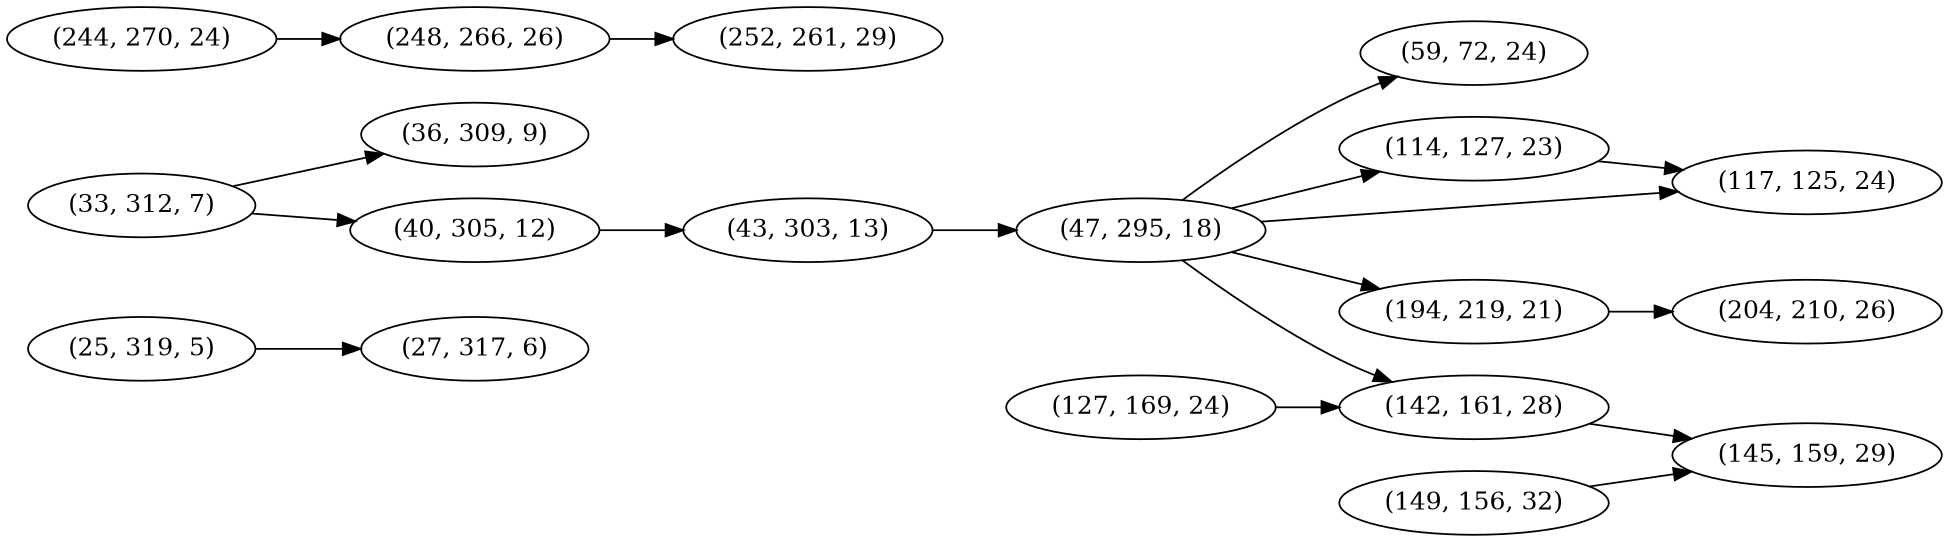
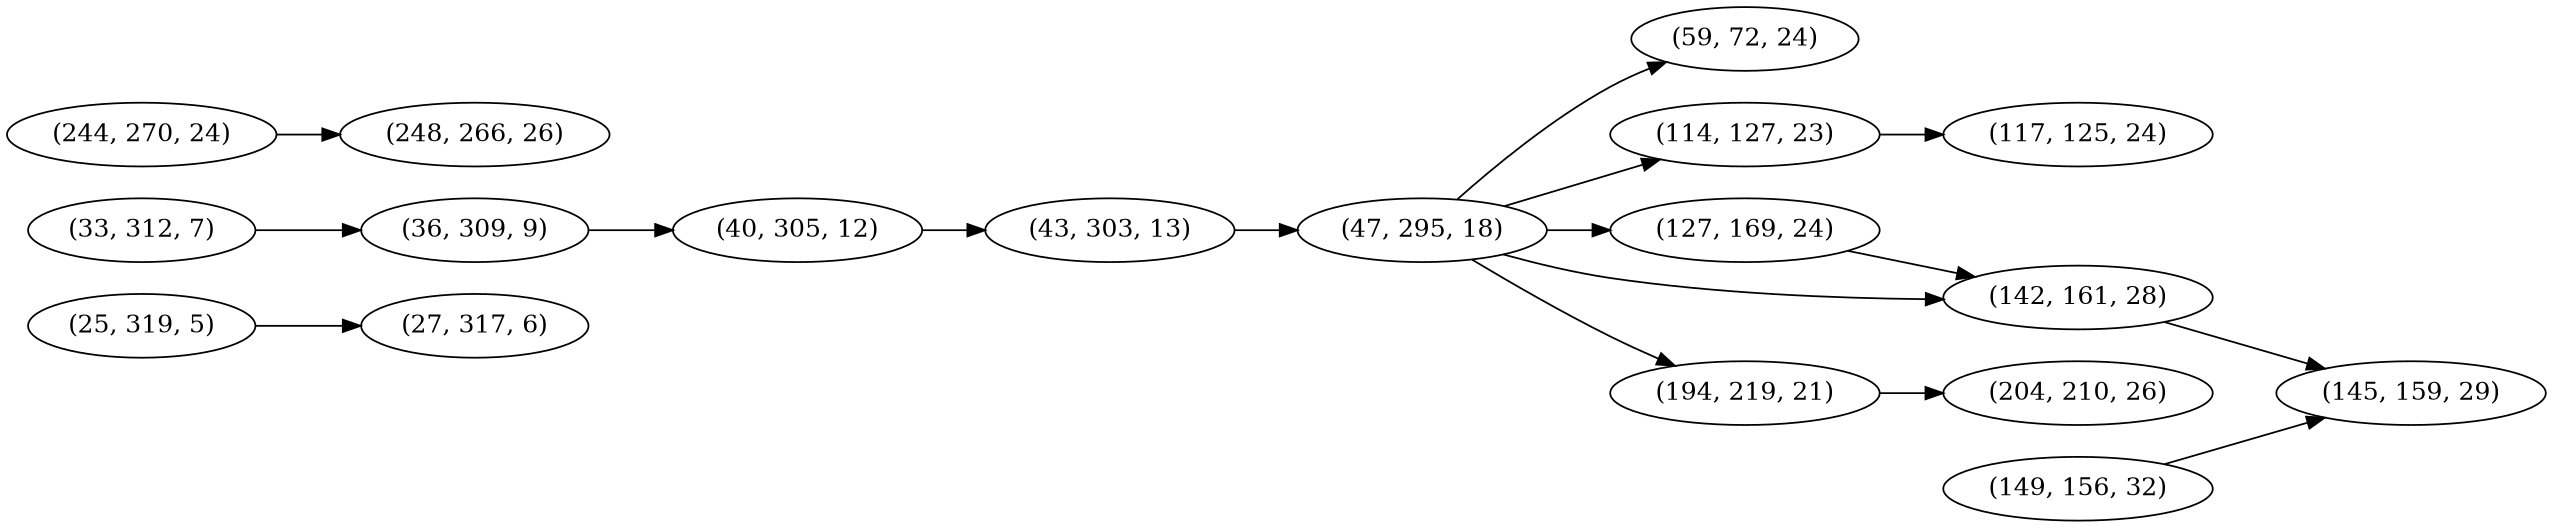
(808, 39) -> none
(1460, 207) -> (1570, 230)
(295, 217) -> (622, 230)
